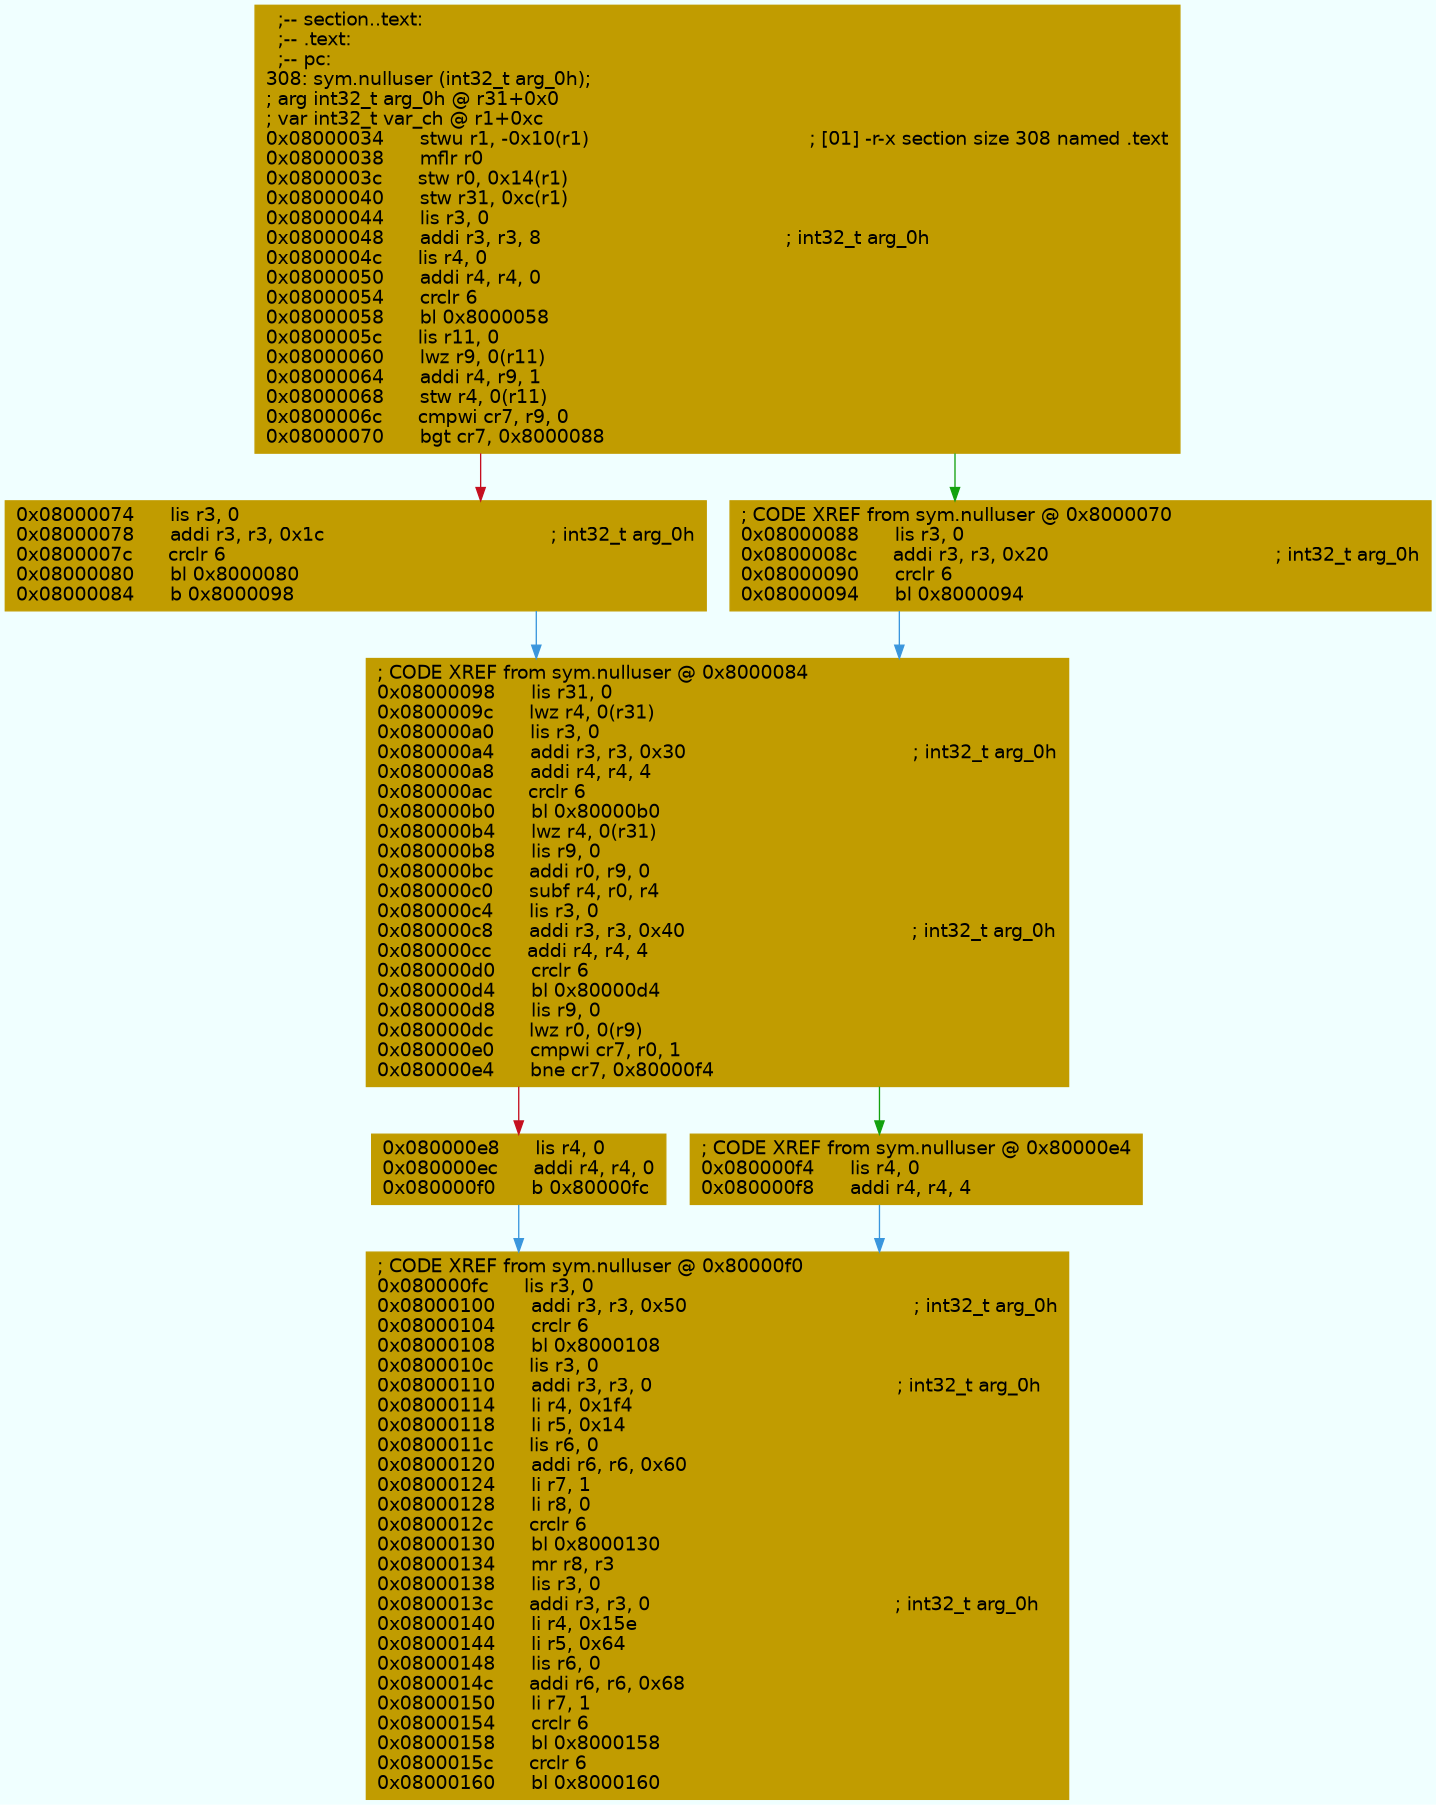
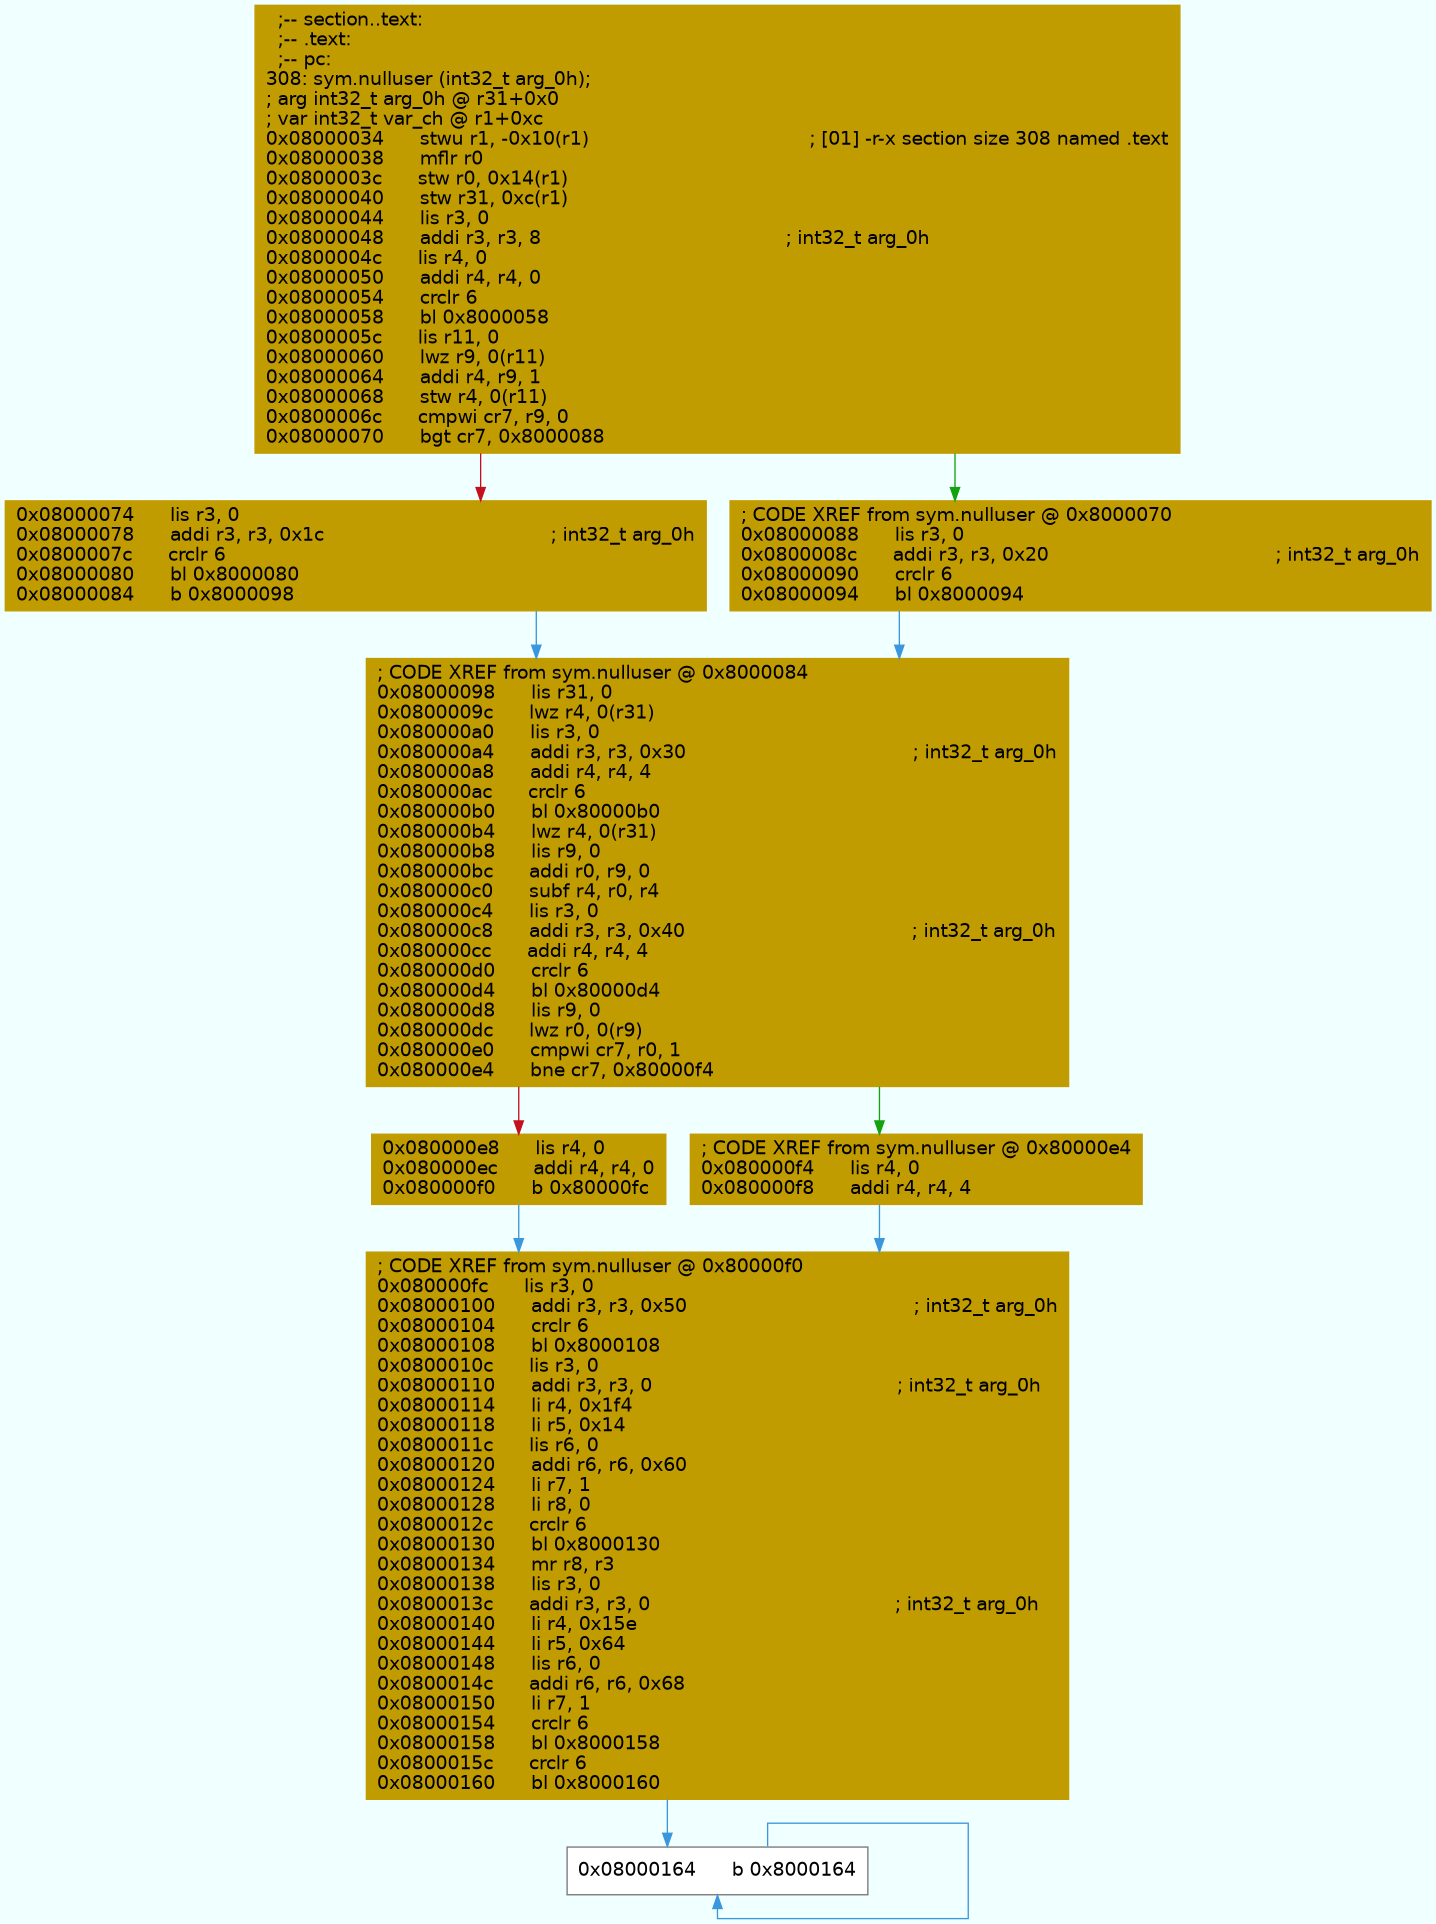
none -> (717, 1871)
